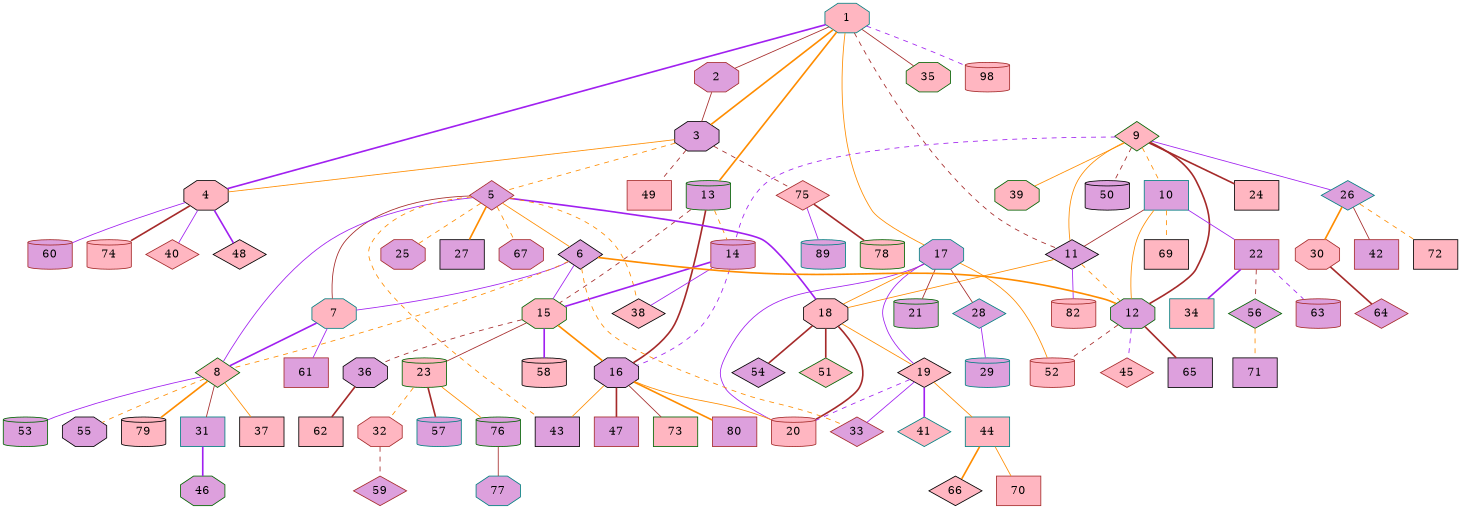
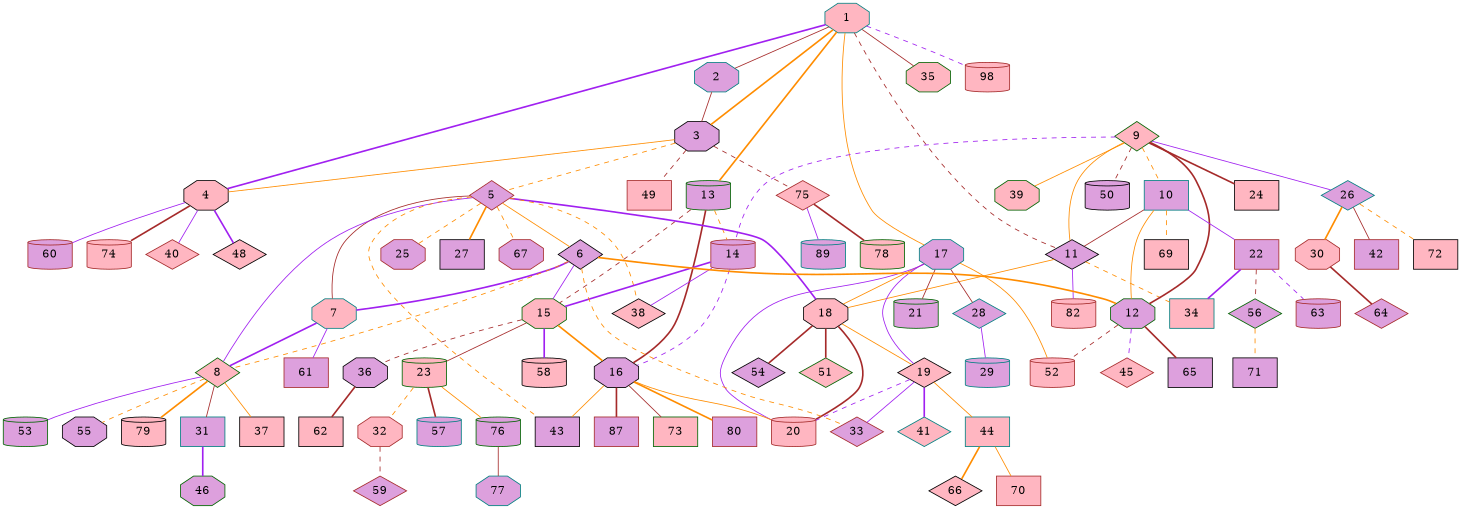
(717, 77) -> (717, 77)
(1101, 283) -> (1125, 281)
(464, 292) -> (464, 292)
(616, 432) -> (616, 432)
